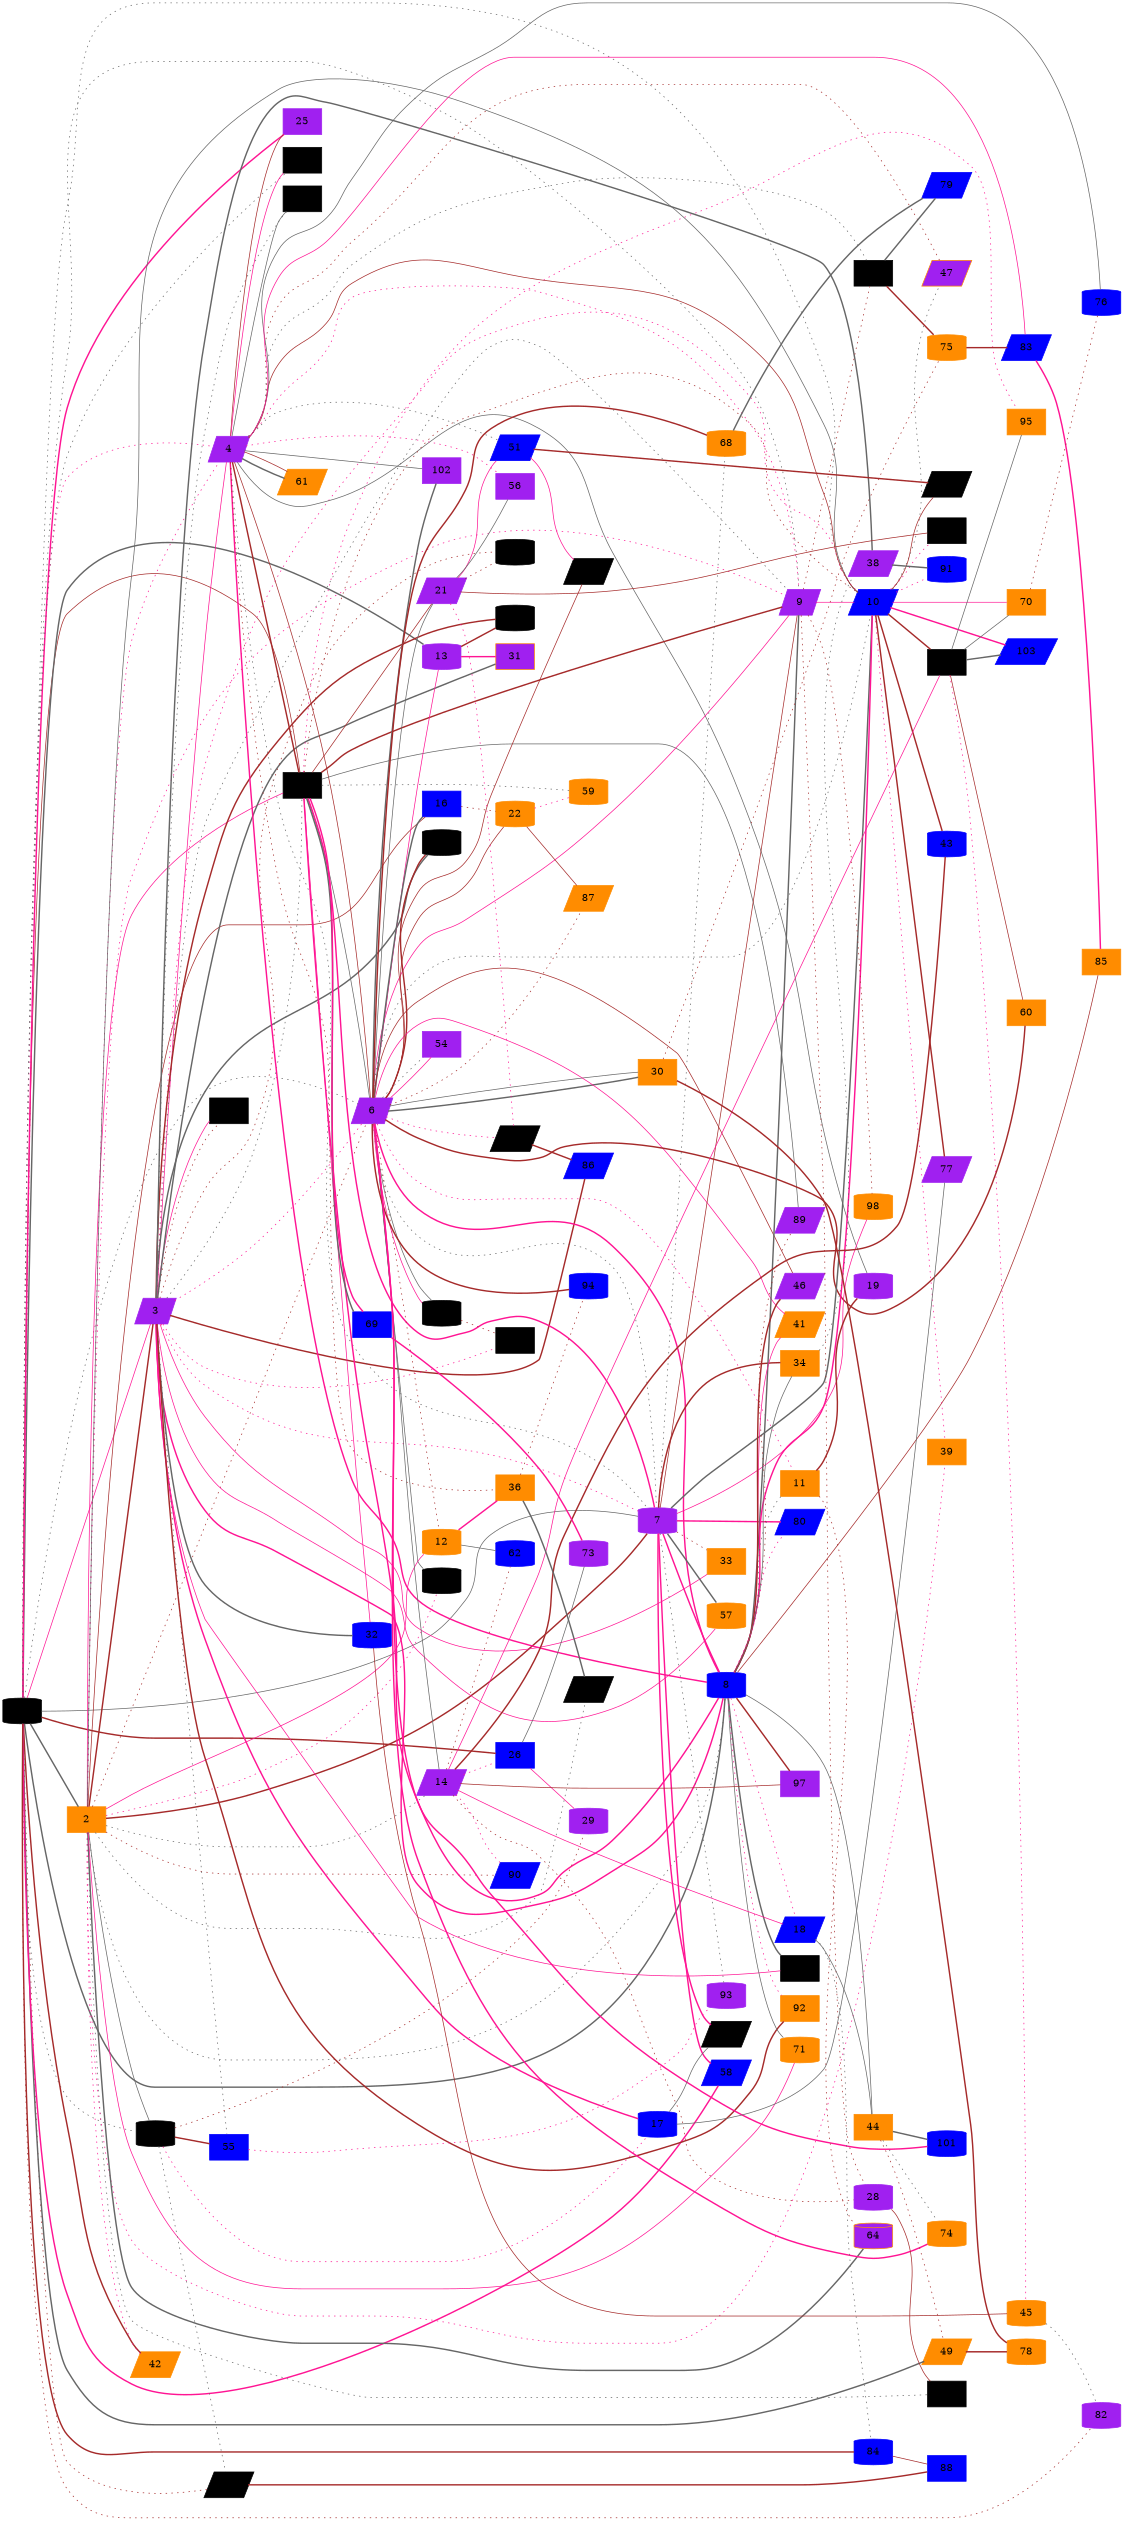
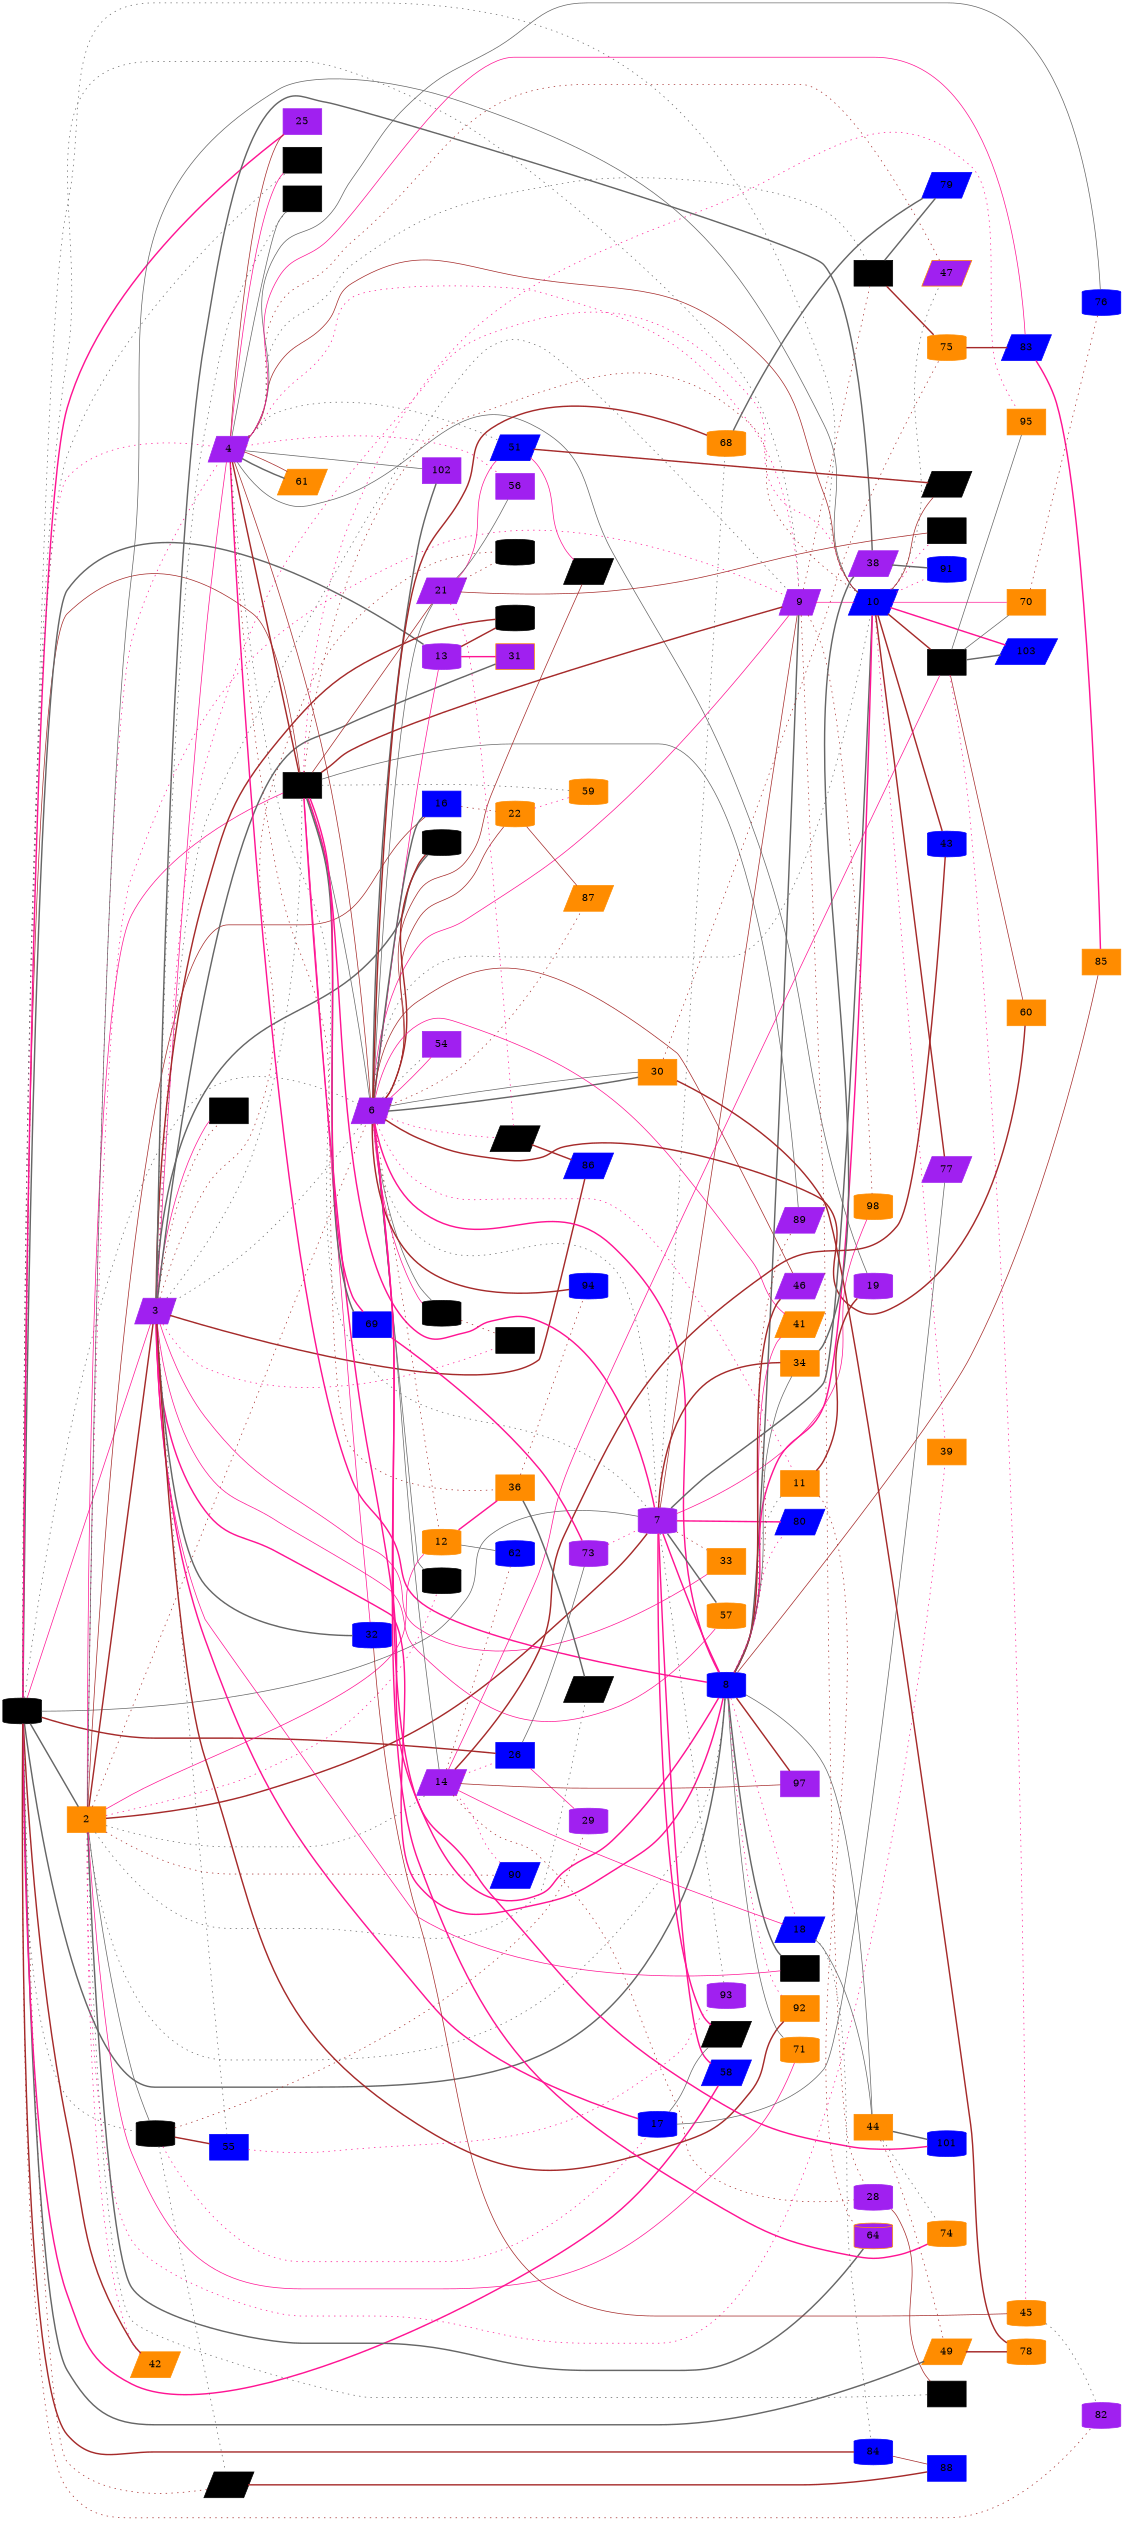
(837, 964) -> (837, 964)
(278, 1222) -> (278, 1222)
(383, 1443) -> (623, 1537)
